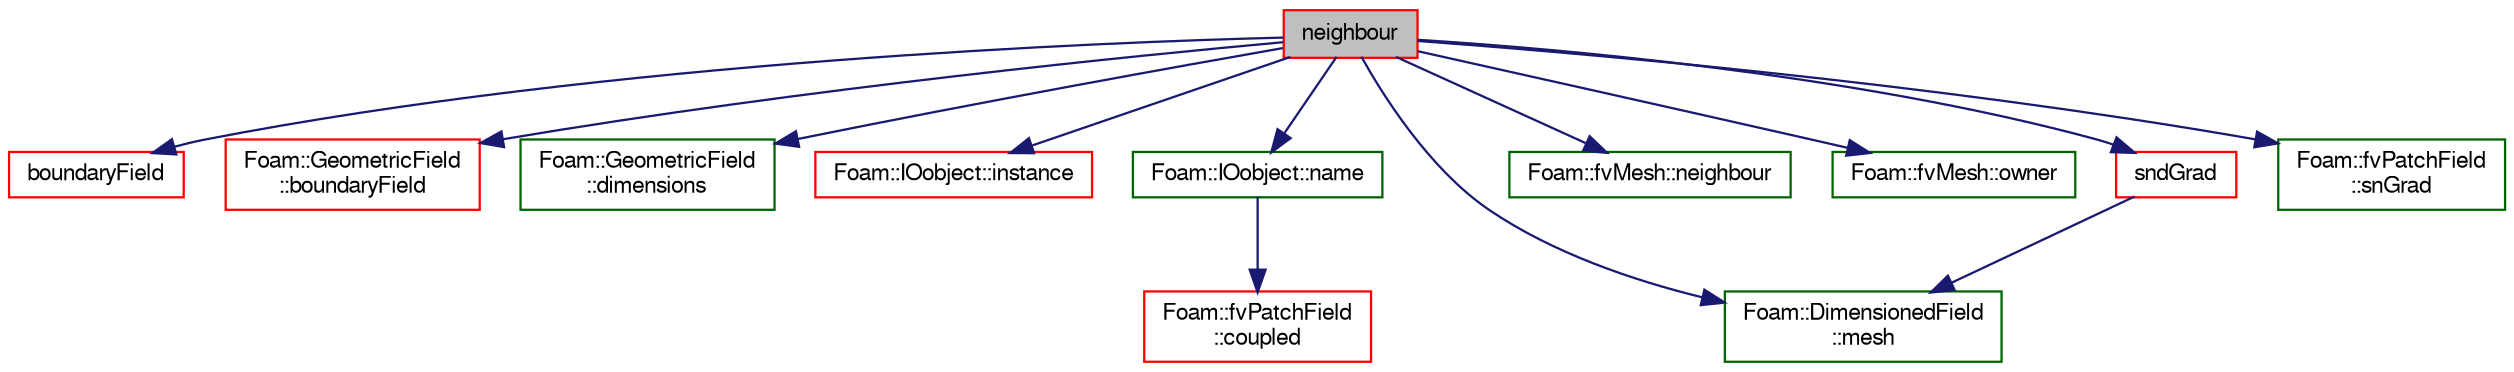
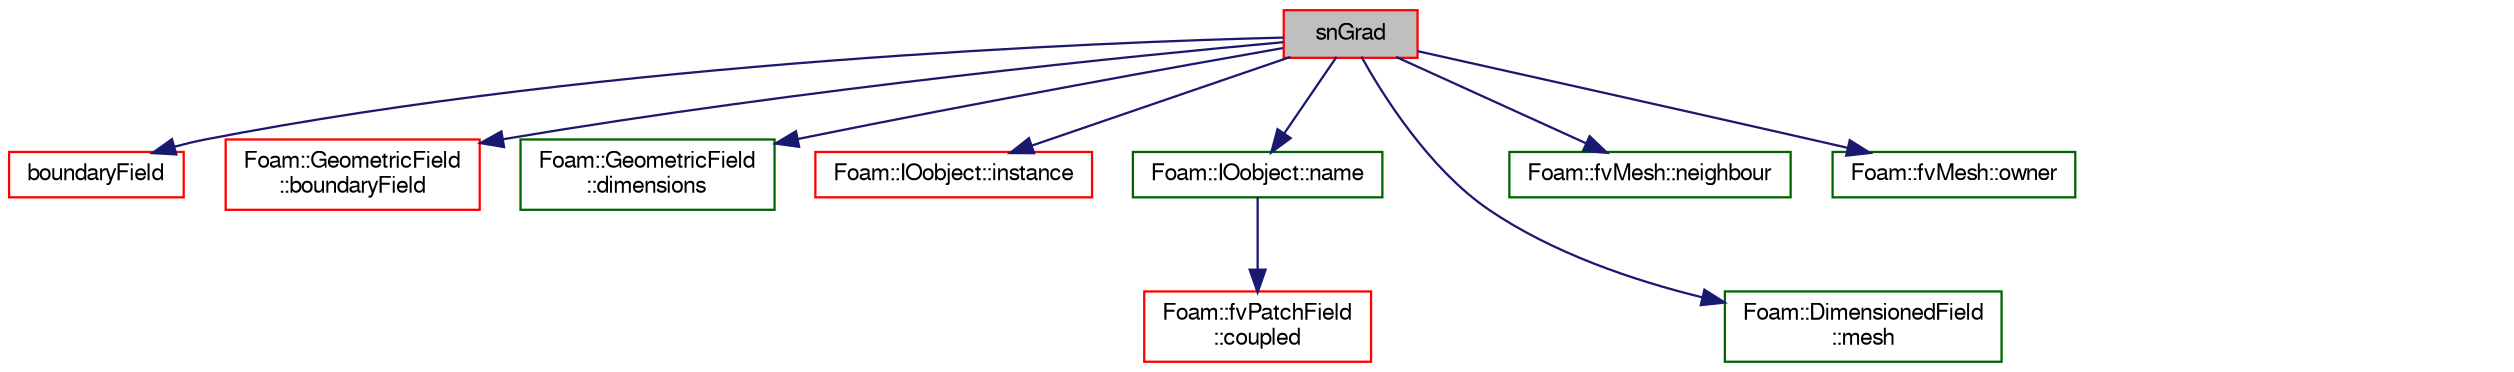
(1351, 34) -> (1351, 34)
(2176, 175) -> none
(2392, 175) -> none
